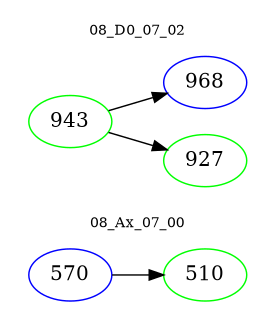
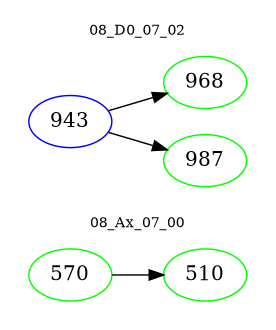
(205, 82) -> (205, 82)
(70, 122) -> (70, 122)
(205, 161) -> (205, 161)
(70, 275) -> (70, 275)
